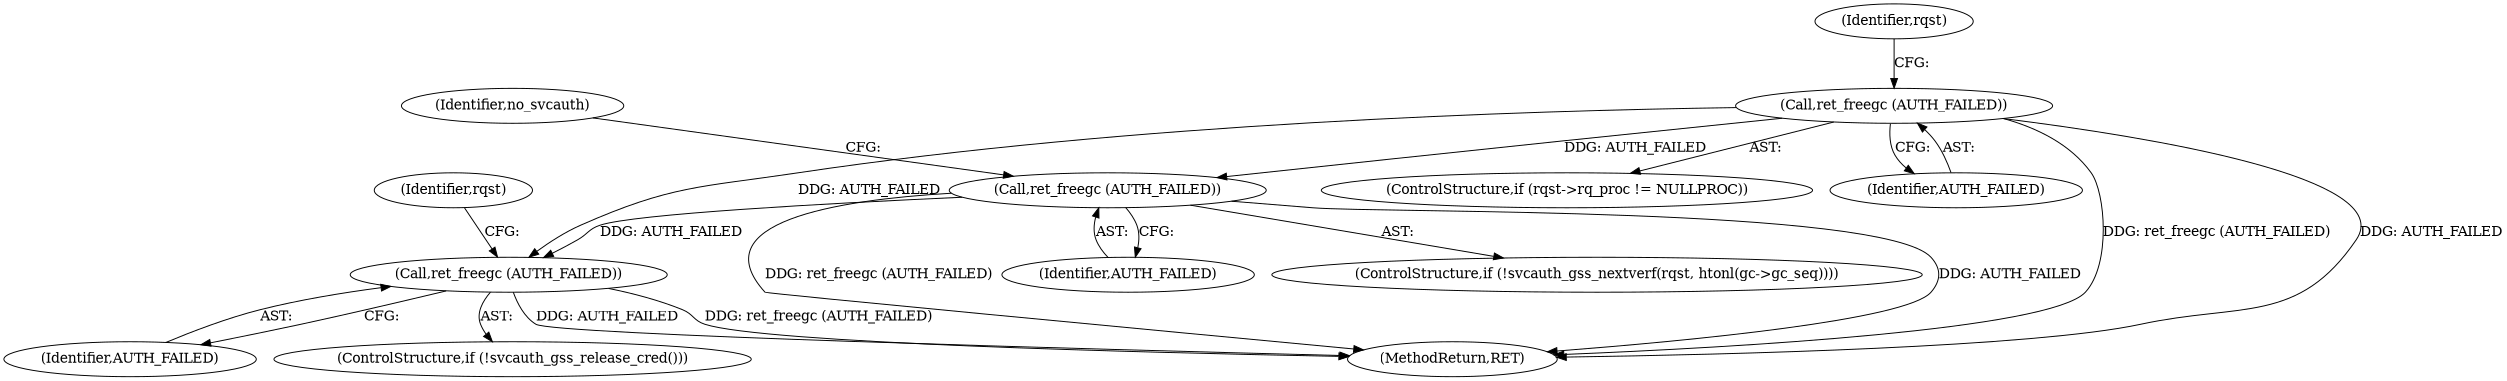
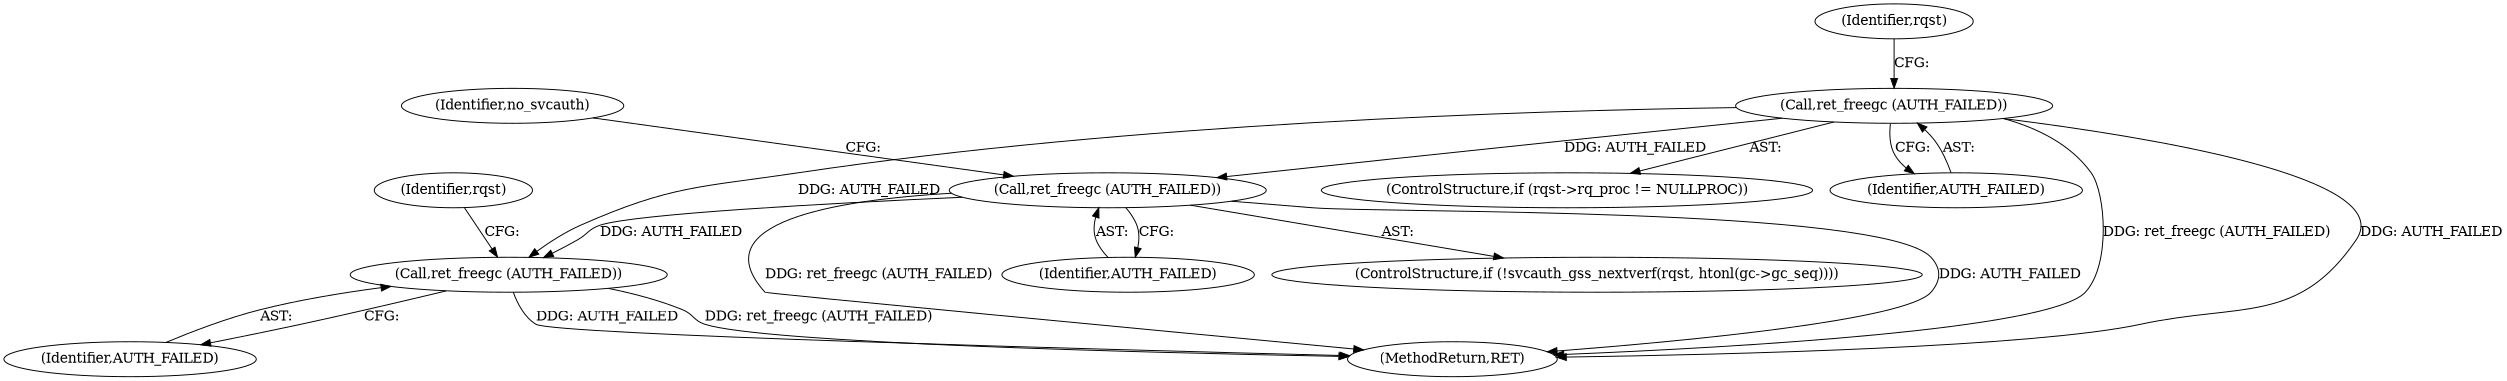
(513, 359) -> none
